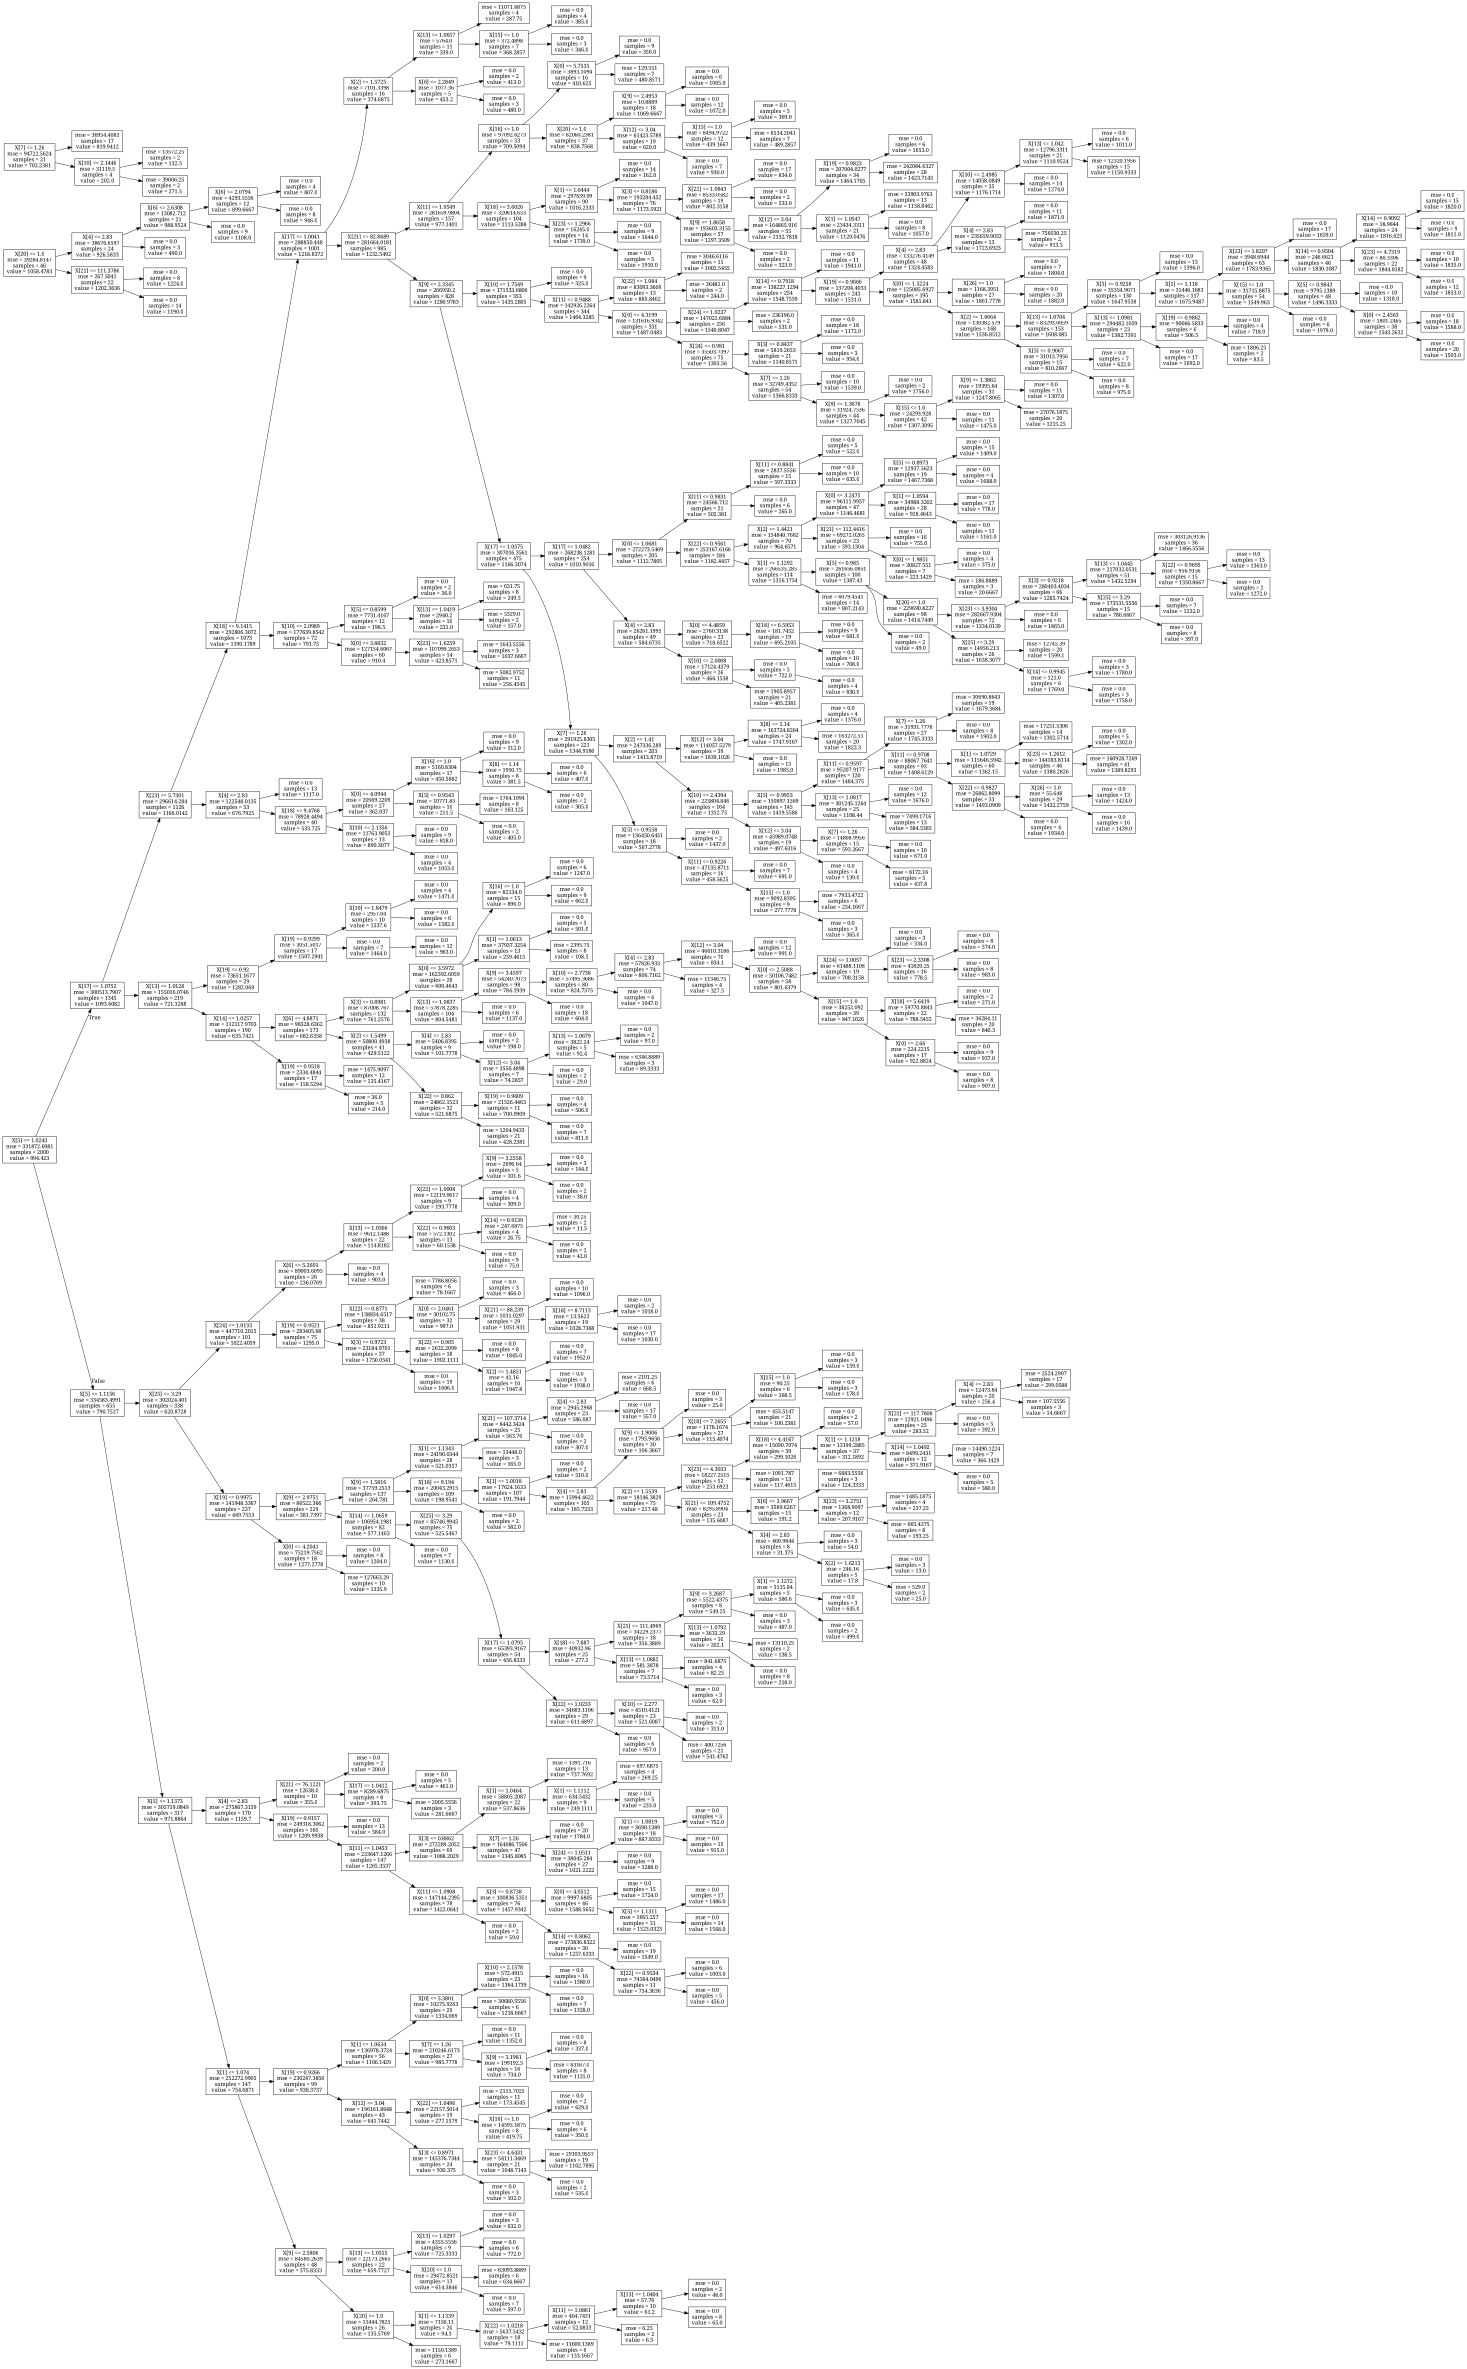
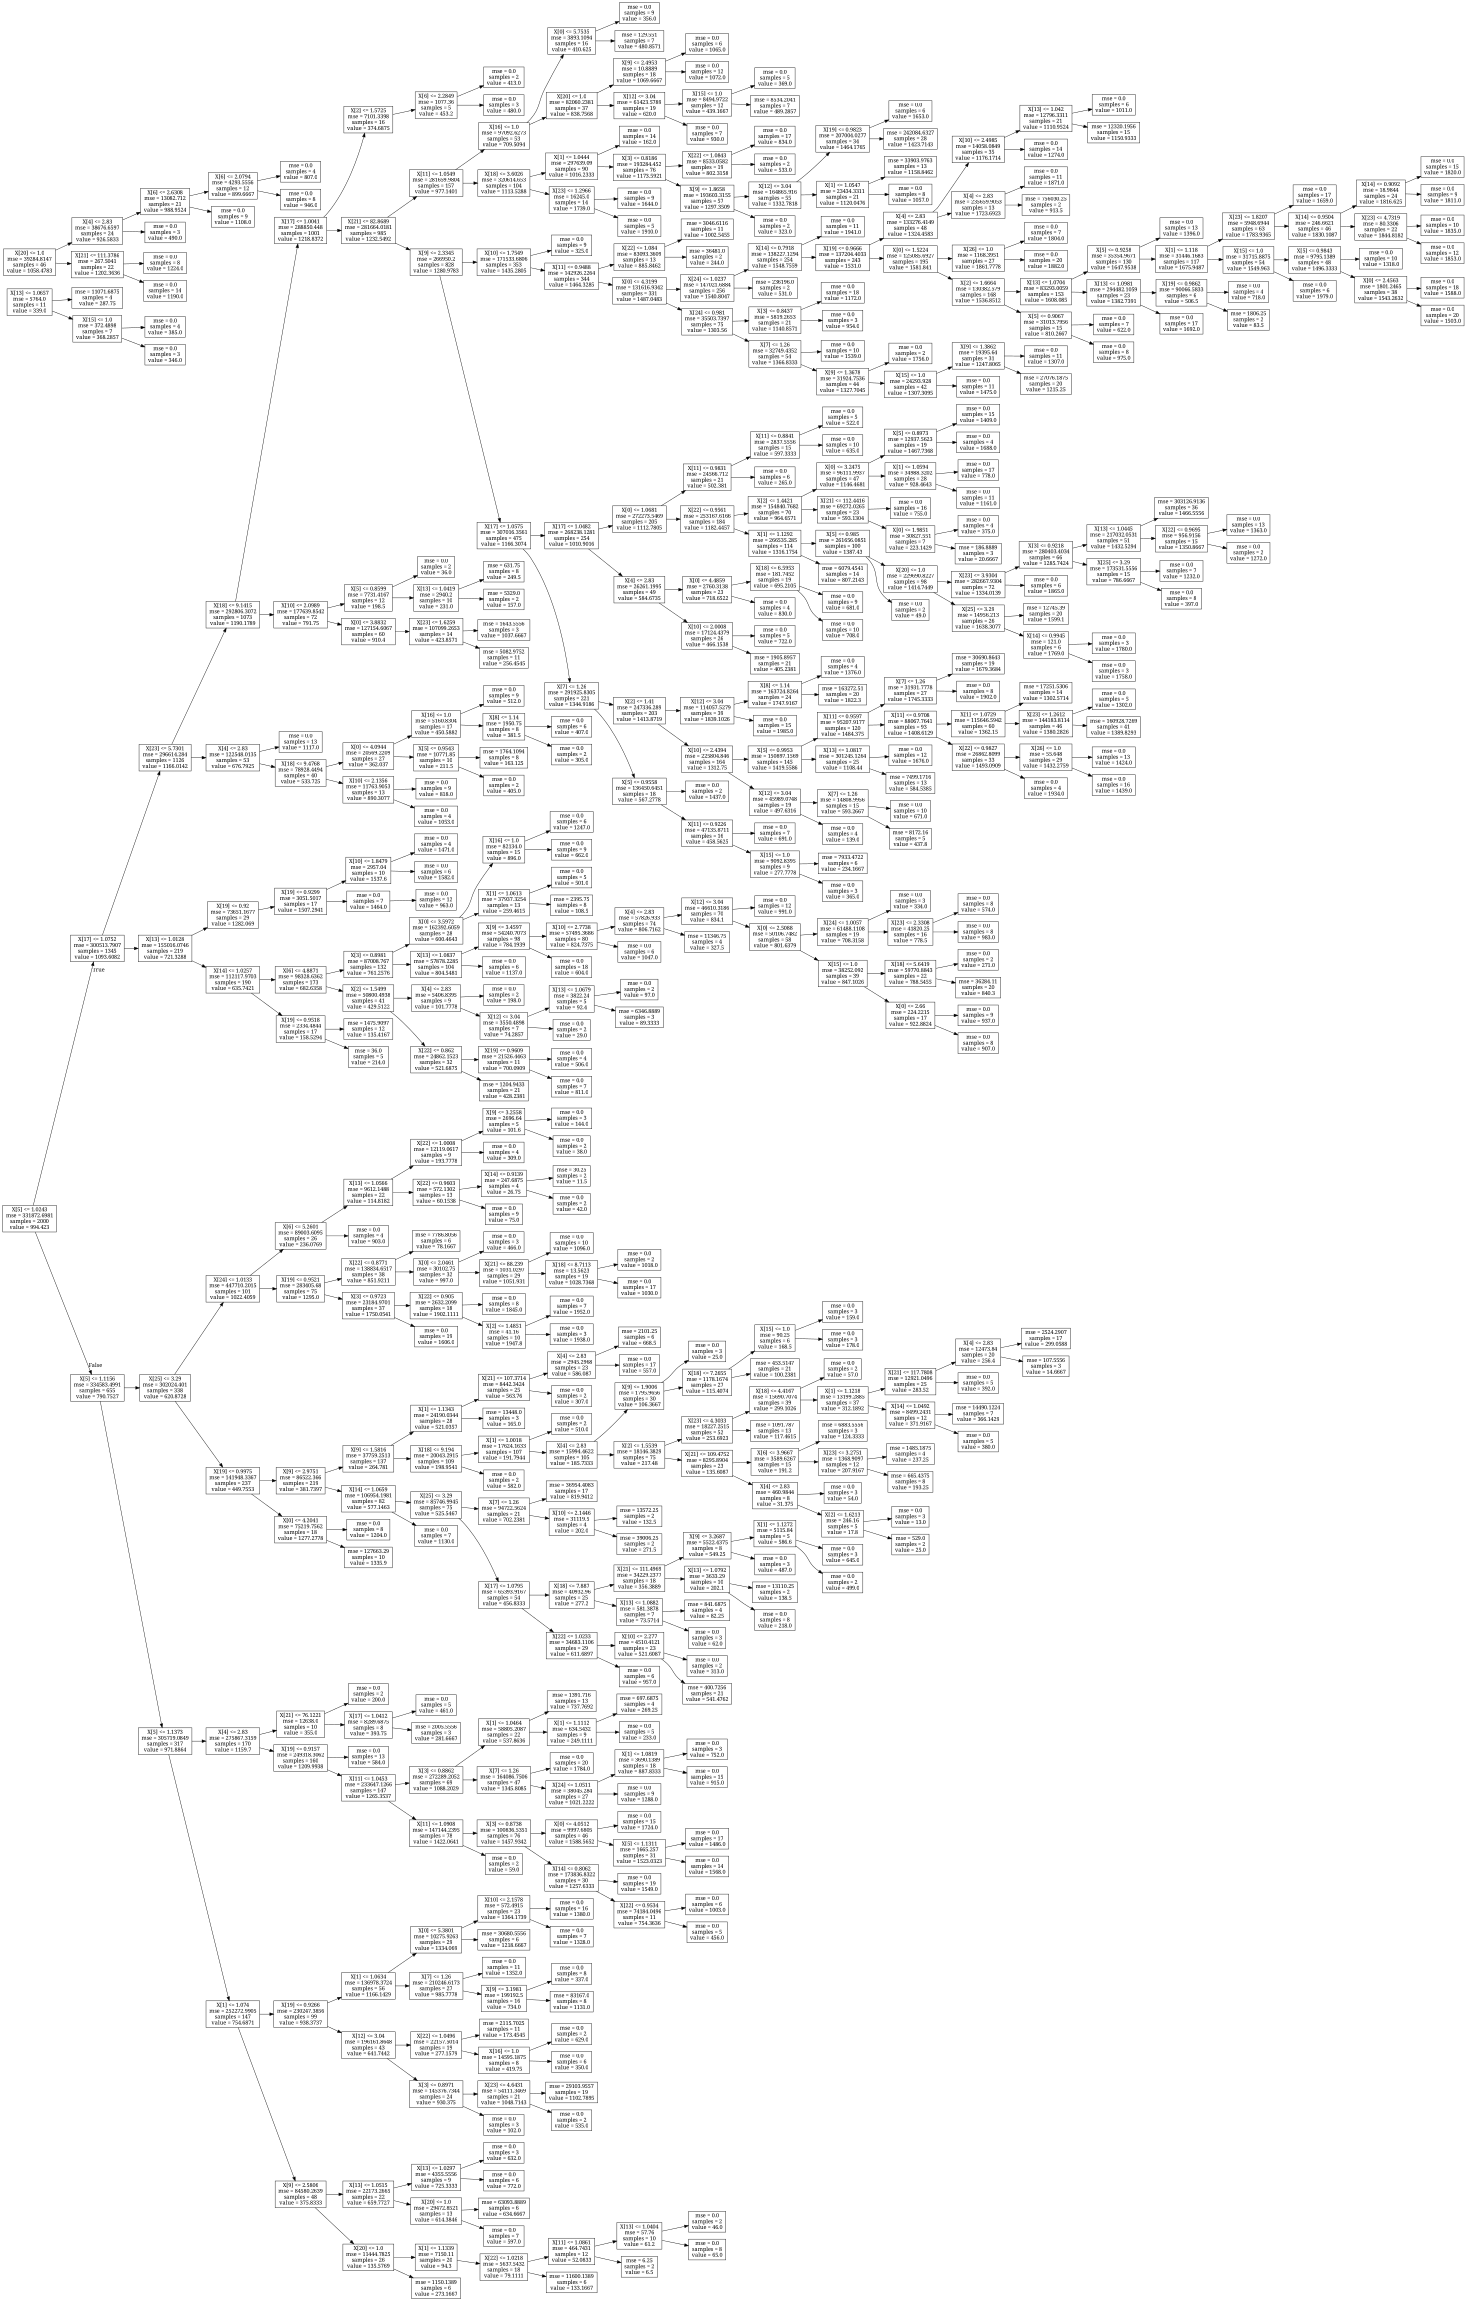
(401, 69) -> none
(807, 678) -> (741, 599)
none -> (468, 1508)
